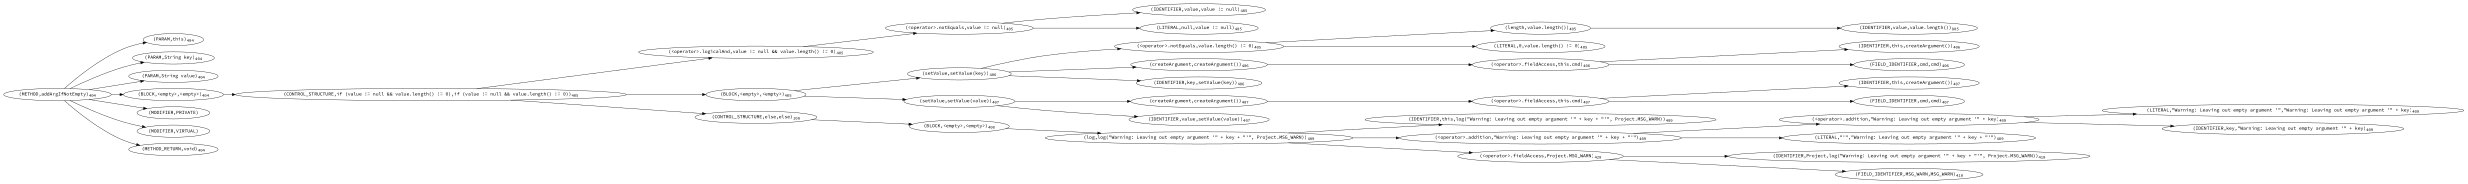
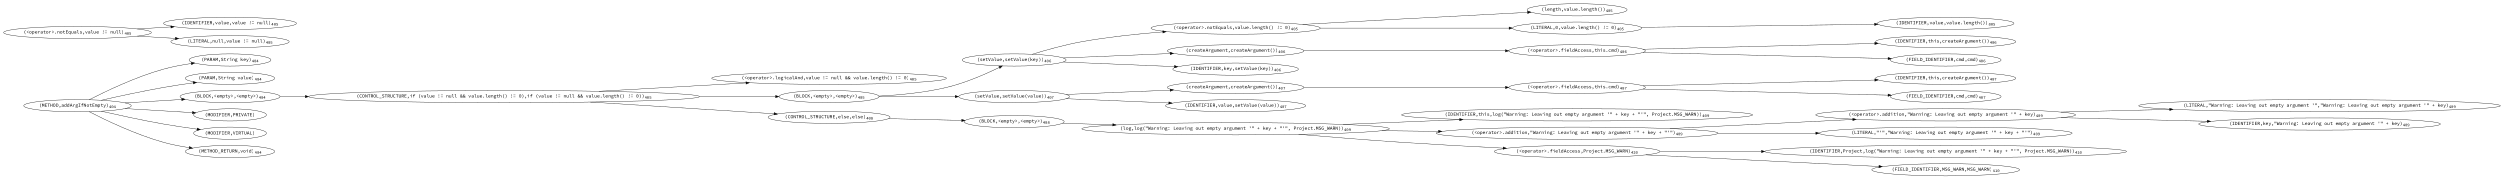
(1714, 28) -> (1758, 26)
(173, 40) -> none
(858, 40) -> none
(797, 117) -> (870, 117)
